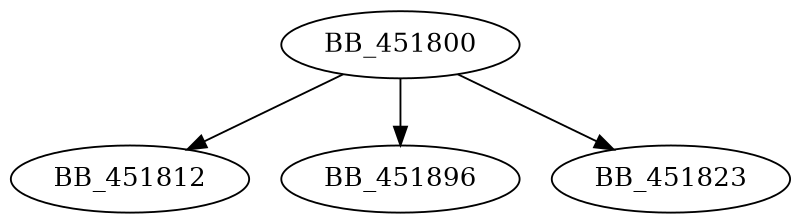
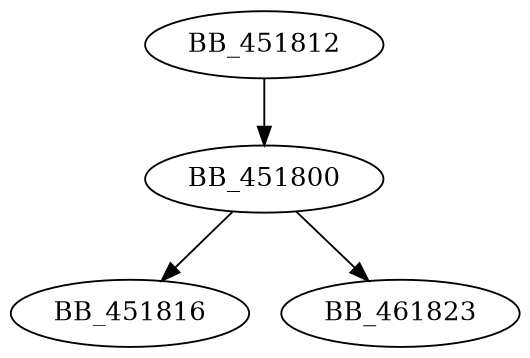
(274, 108) -> (264, 103)
(400, 179) -> (130, 313)
(671, 179) -> (400, 313)
